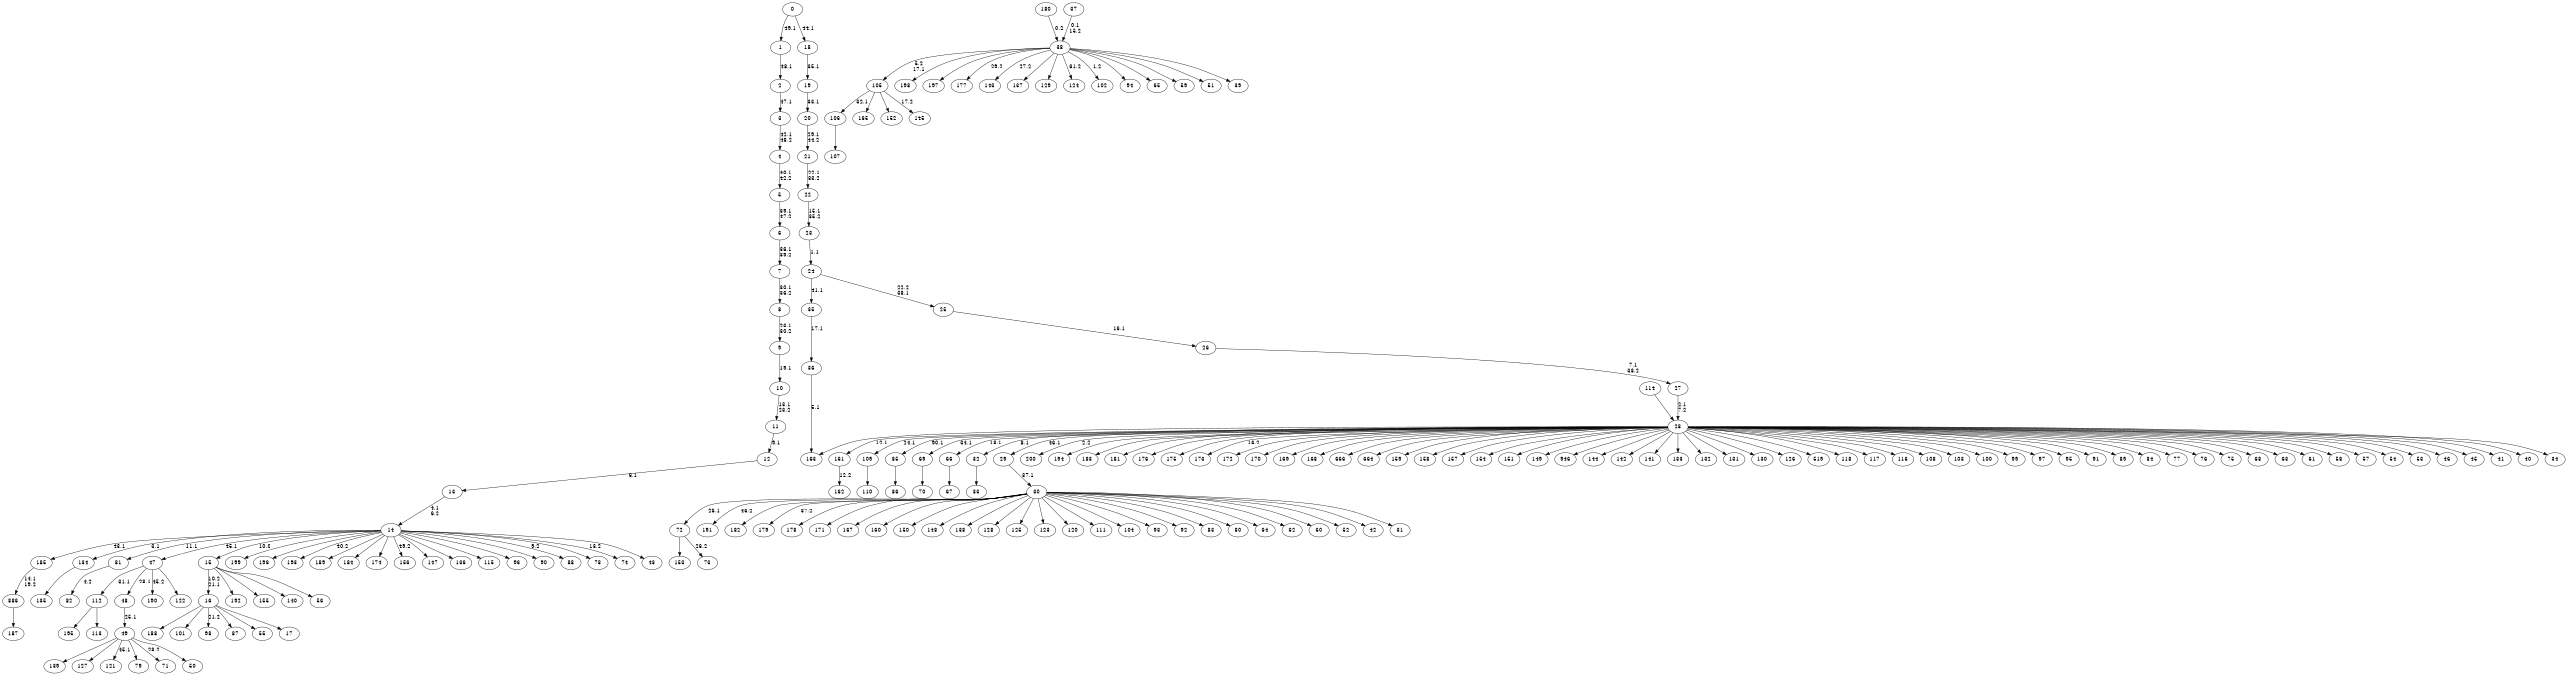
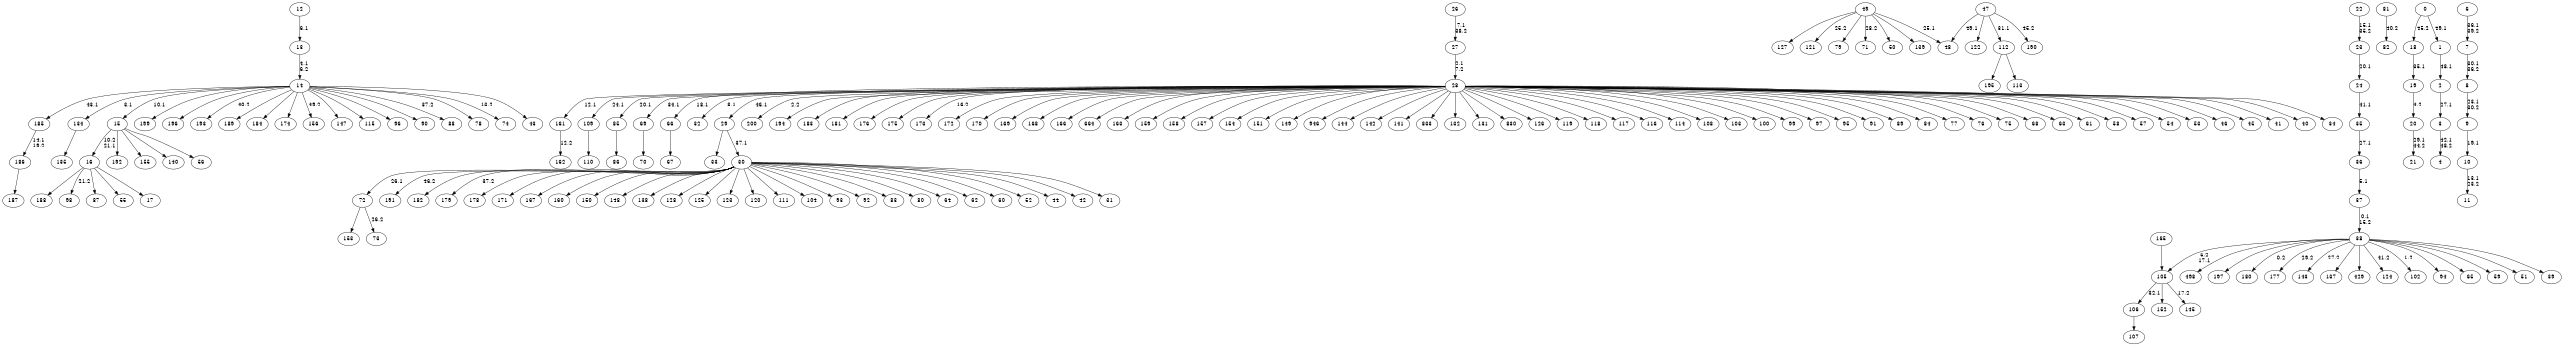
(1052, 27) -> (2296, 246)
(808, 28) -> (2423, 28)
(1075, 67) -> (2384, 258)
(905, 86) -> (2191, 277)
(1046, 86) -> (2359, 277)
(871, 100) -> (2162, 256)
(786, 102) -> (2446, 105)
(814, 102) -> (2418, 105)
(808, 174) -> none
(780, 195) -> none
none -> (1056, 201)
(815, 252) -> (2365, 67)
(943, 310) -> none
(817, 329) -> (2365, 143)
(1663, 406) -> (1568, 94)
(811, 412) -> (2359, 180)
(772, 441) -> none
(938, 443) -> (646, 105)
(1340, 459) -> (1061, 124)
(1678, 459) -> (1427, 124)
(1762, 459) -> (1511, 124)
(1819, 459) -> (1568, 124)
(976, 474) -> (720, 141)
(230, 538) -> none
(272, 538) -> none
(265, 547) -> (160, 105)
(536, 547) -> (428, 105)
(461, 563) -> none
(88, 582) -> (2392, 28)
(145, 582) -> (1972, 28)
(13, 601) -> (20, 162)
(125, 616) -> (1906, 25)
(181, 634) -> none
(125, 650) -> (1841, 28)
